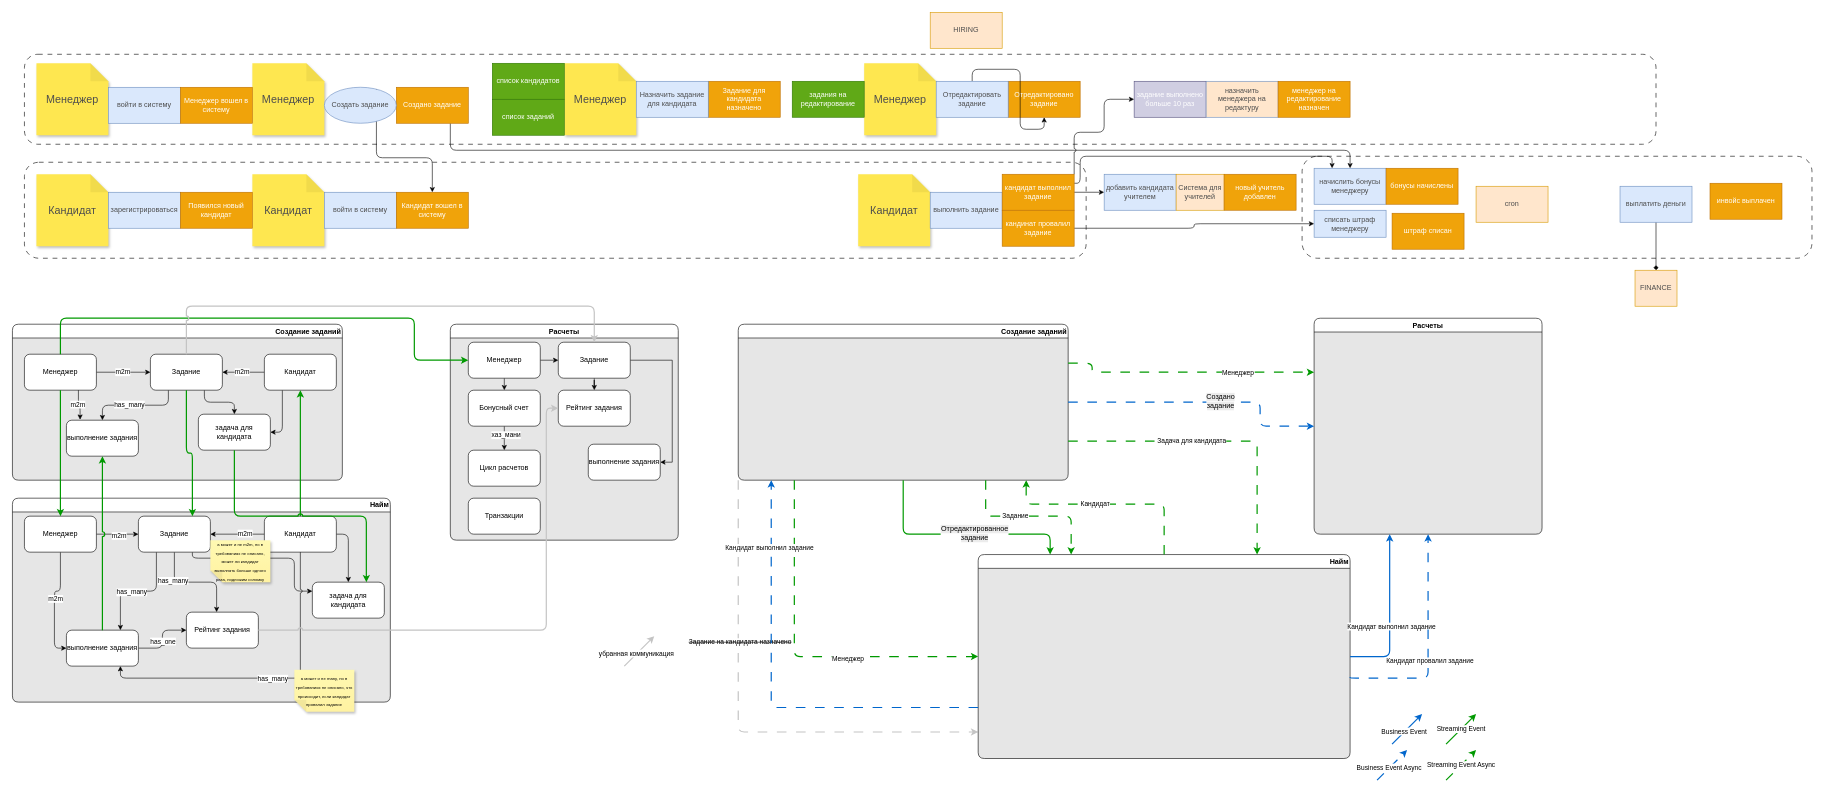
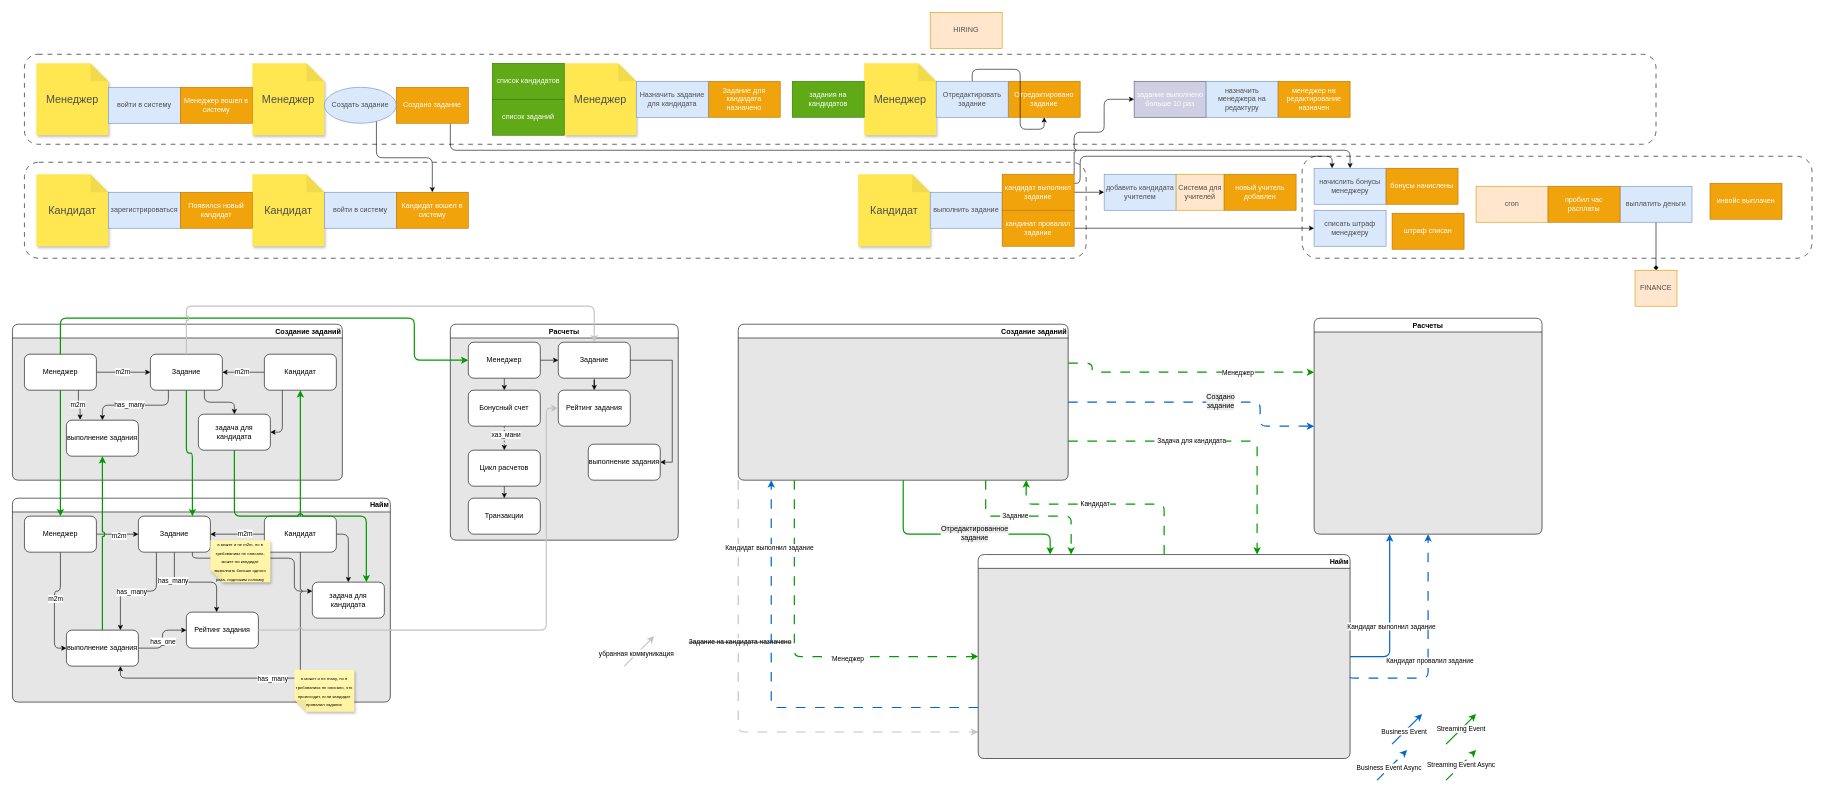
(828, 99) -> (828, 99)
(1242, 99) -> (1242, 99)
none -> (1584, 204)
(1350, 224) -> (1350, 228)
(504, 437) -> (504, 437)
none -> (504, 492)
